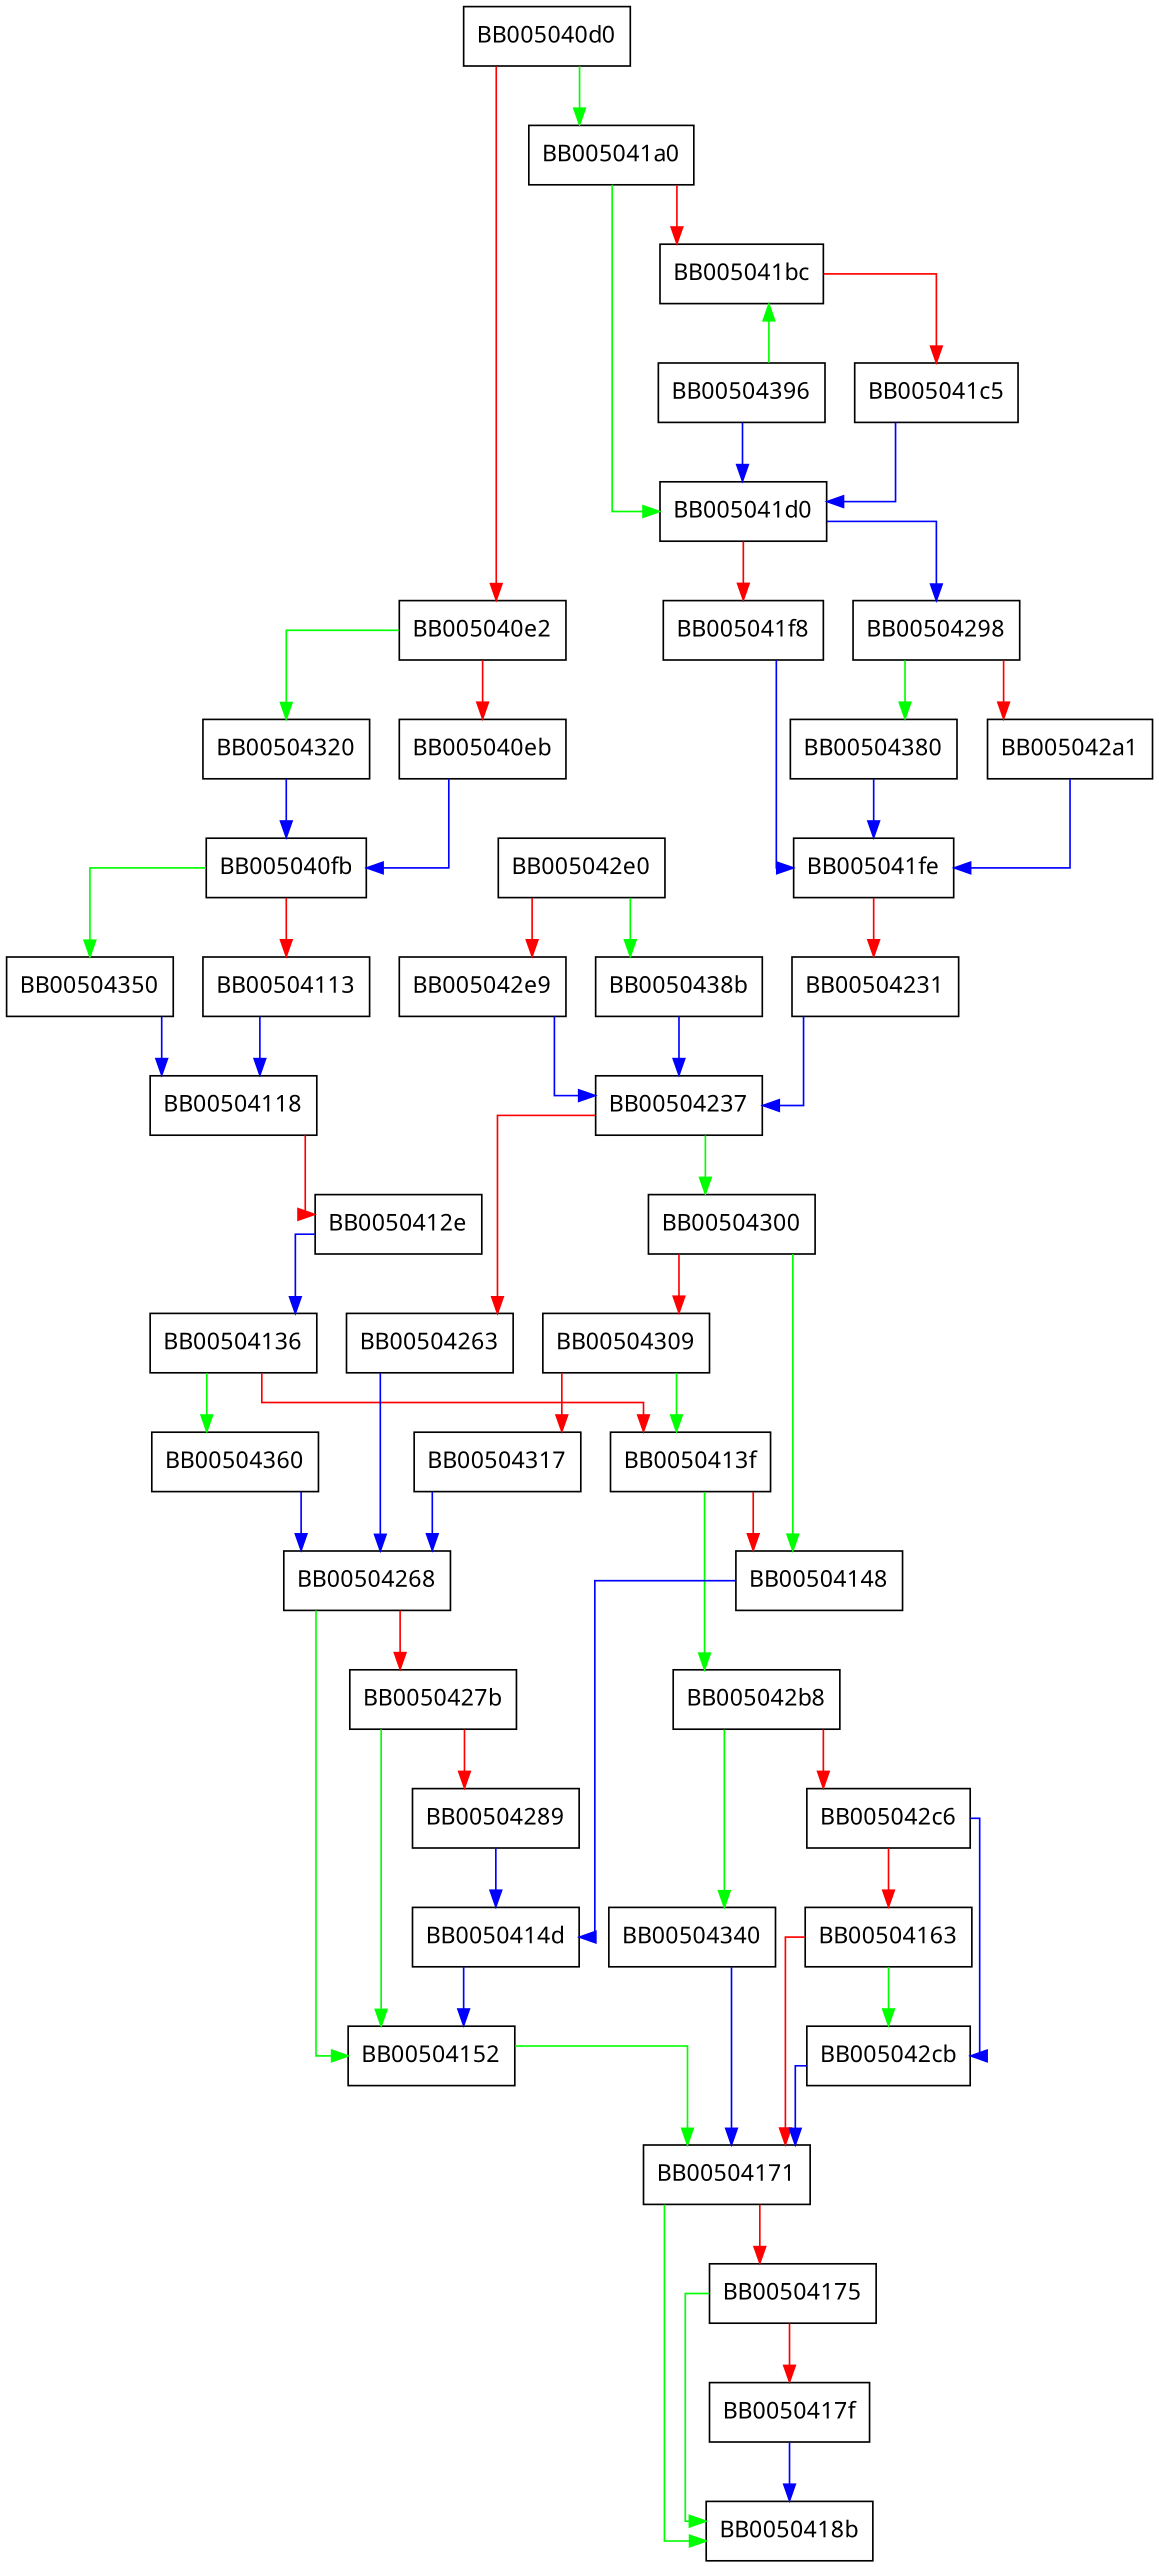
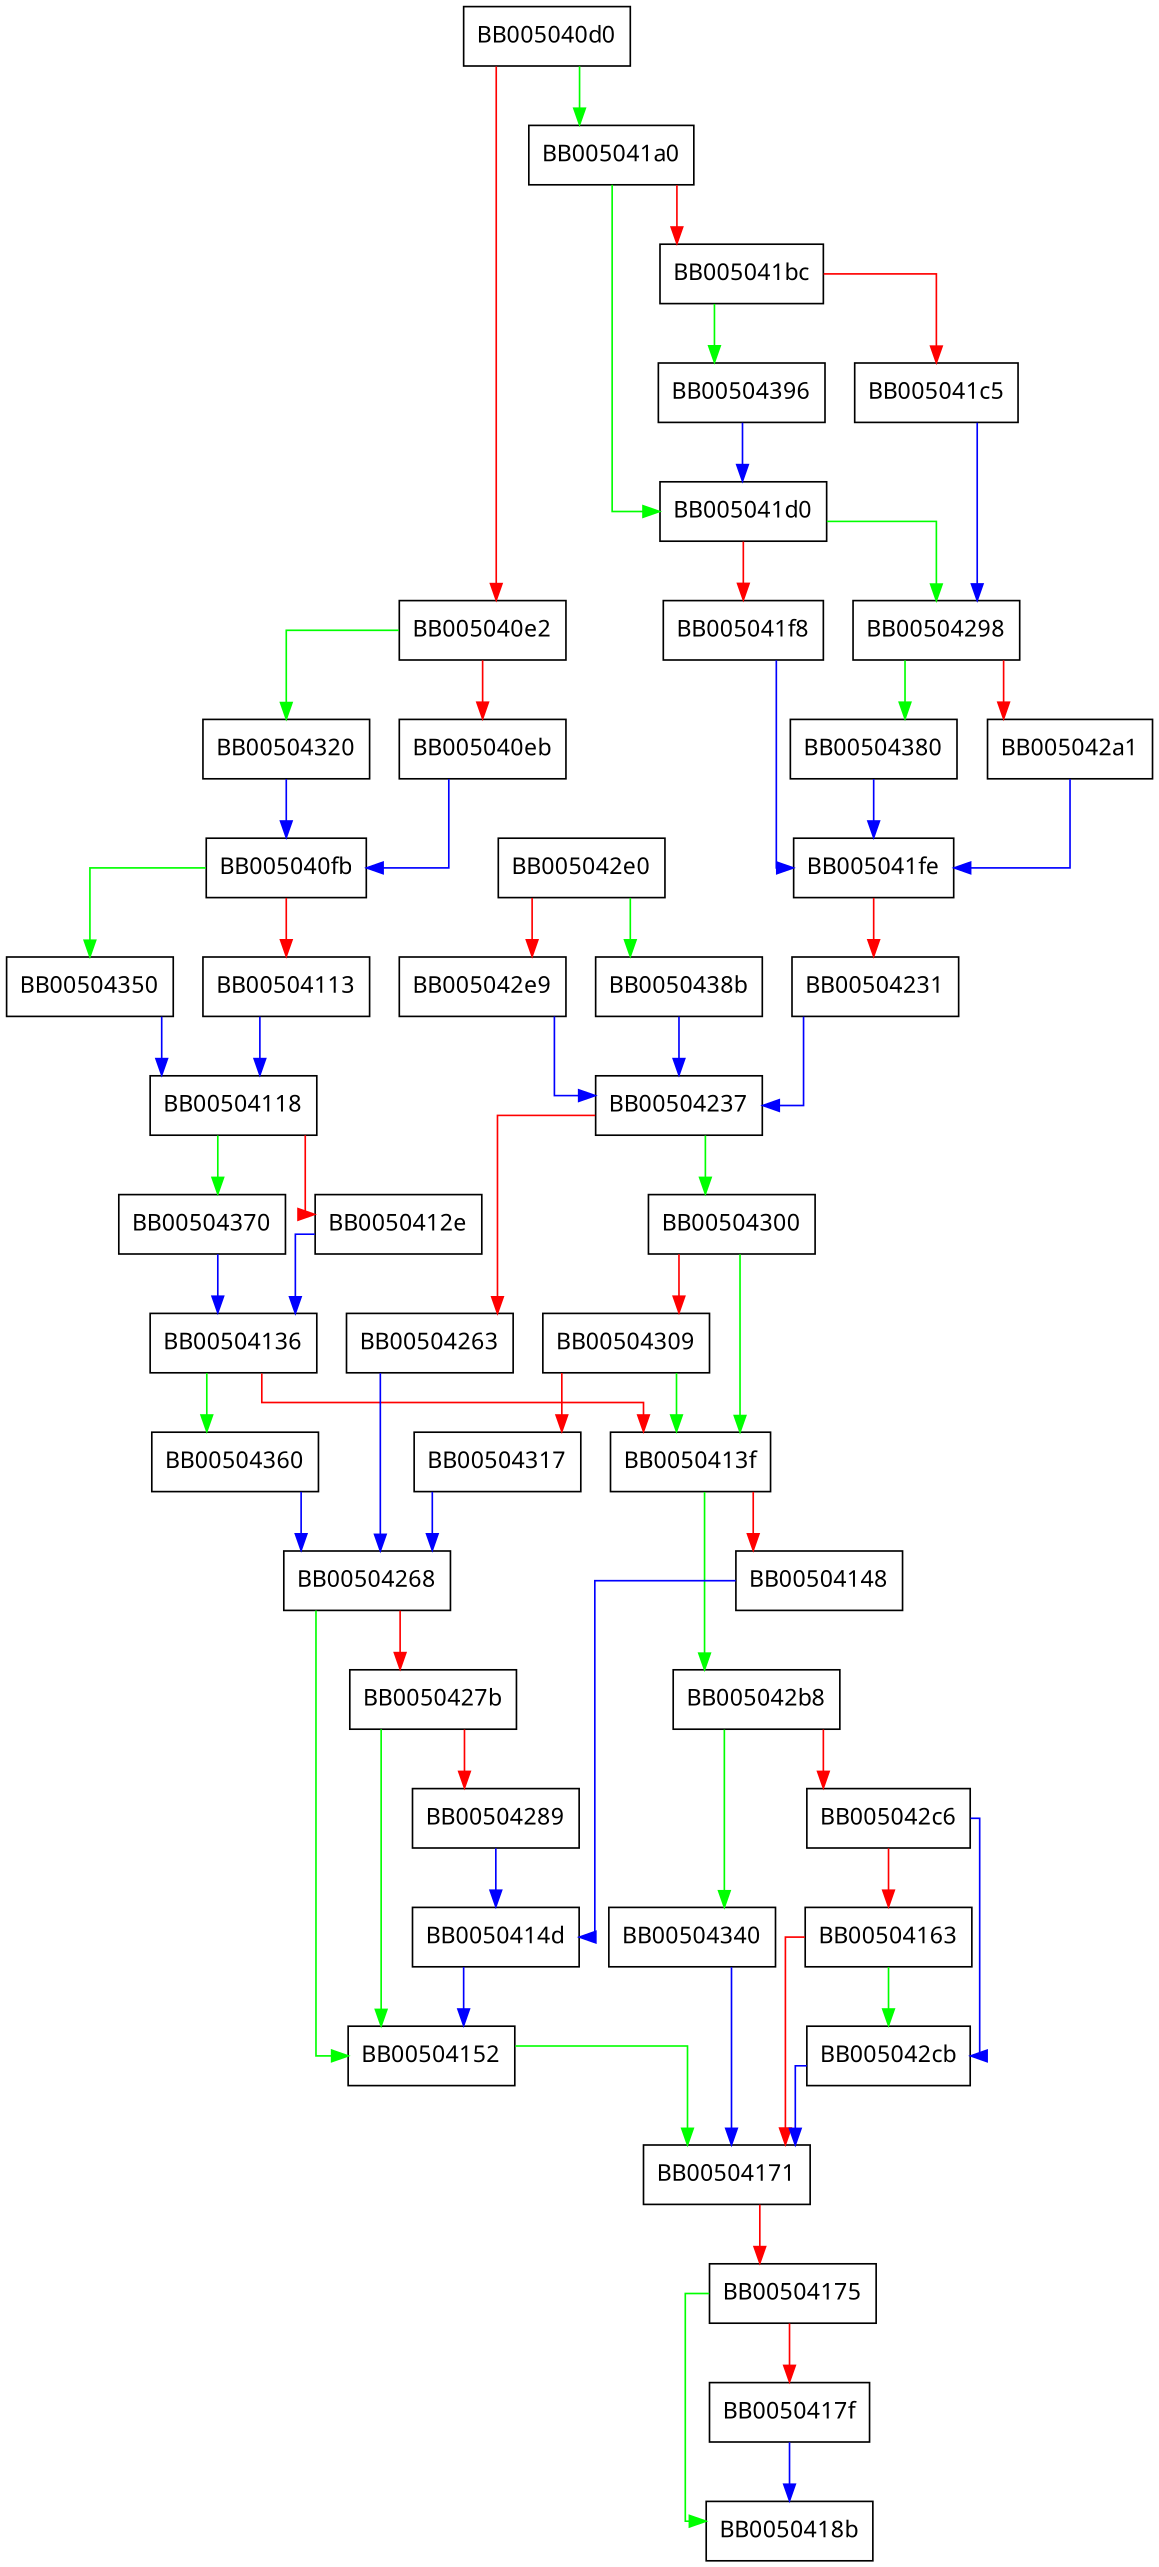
(769, 342) -> (714, 325)
(896, 488) -> (977, 503)
(913, 521) -> (913, 521)
none -> (202, 1224)
(793, 1394) -> (740, 1335)
(664, 2385) -> none
